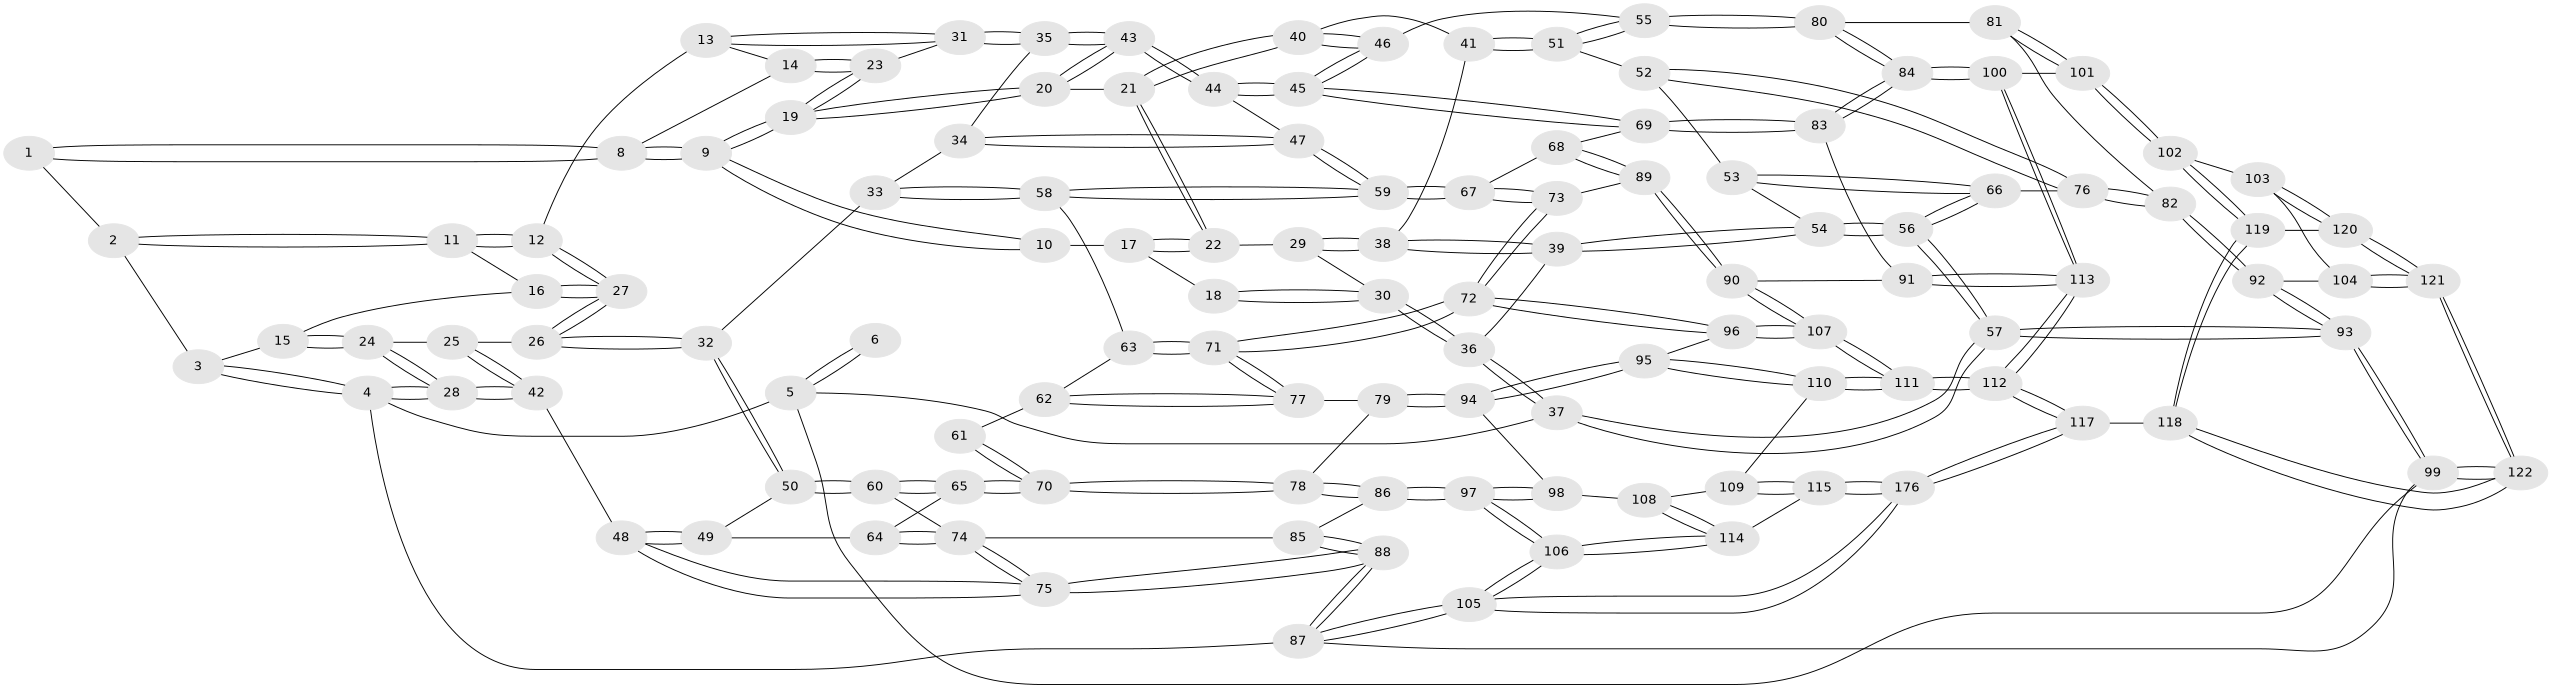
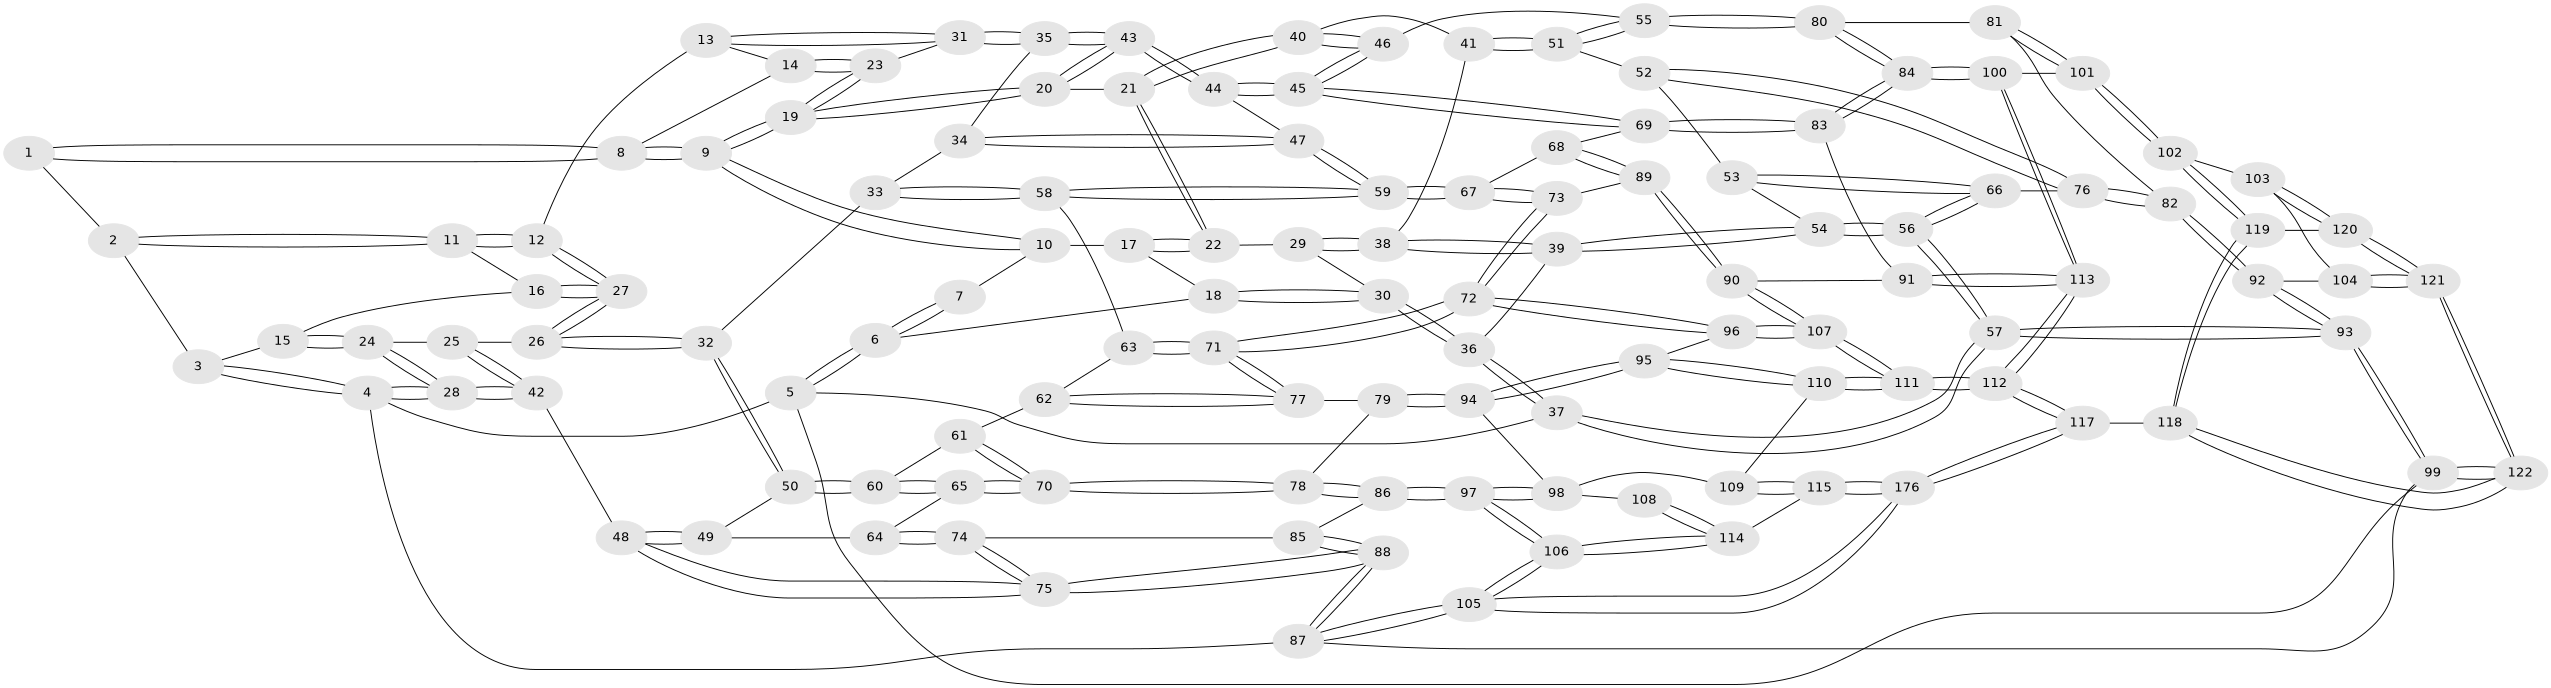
none -> (960, 297)
none -> (1045, 318)
(1689, 494) -> (1643, 473)
(912, 509) -> (918, 462)
